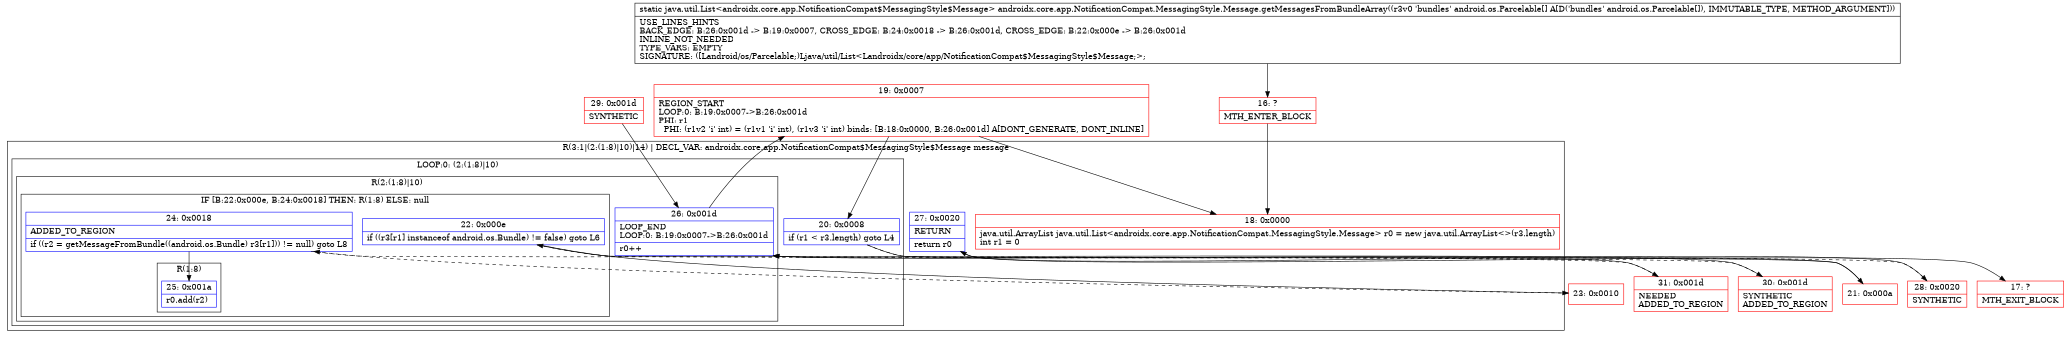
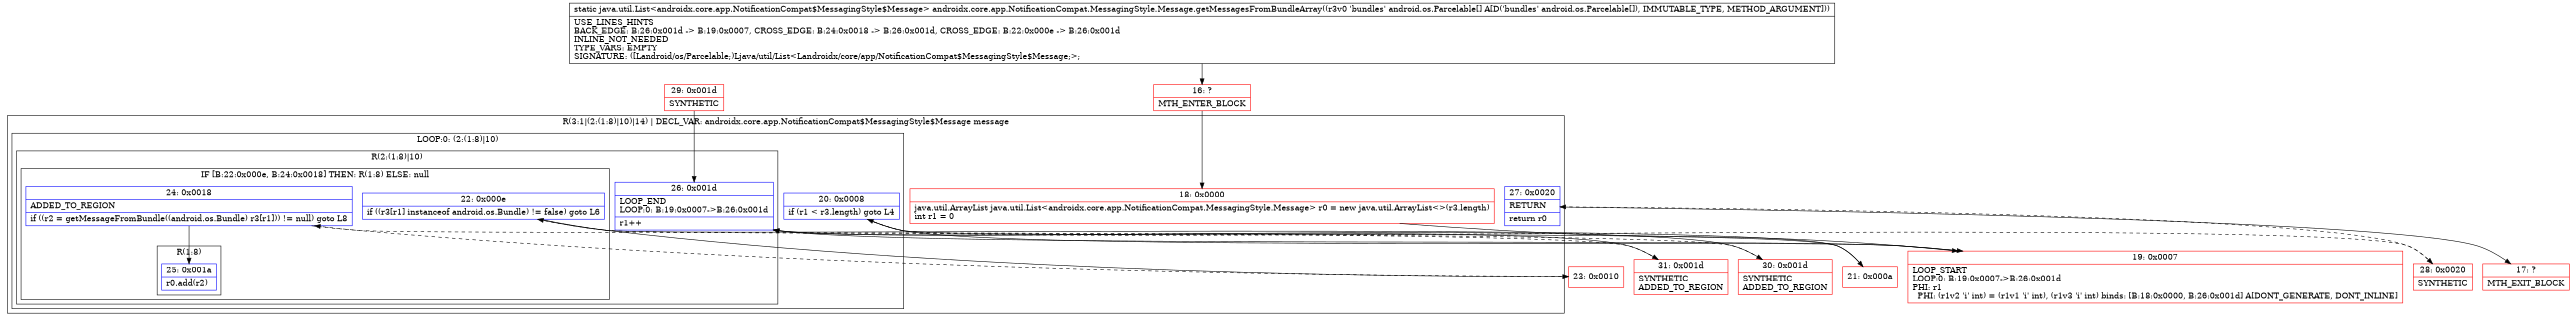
(691, 104) -> (1940, 270)
(1095, 174) -> (1676, 236)
(631, 249) -> (631, 223)
(1449, 258) -> (2003, 215)
(1658, 296) -> (1664, 279)
